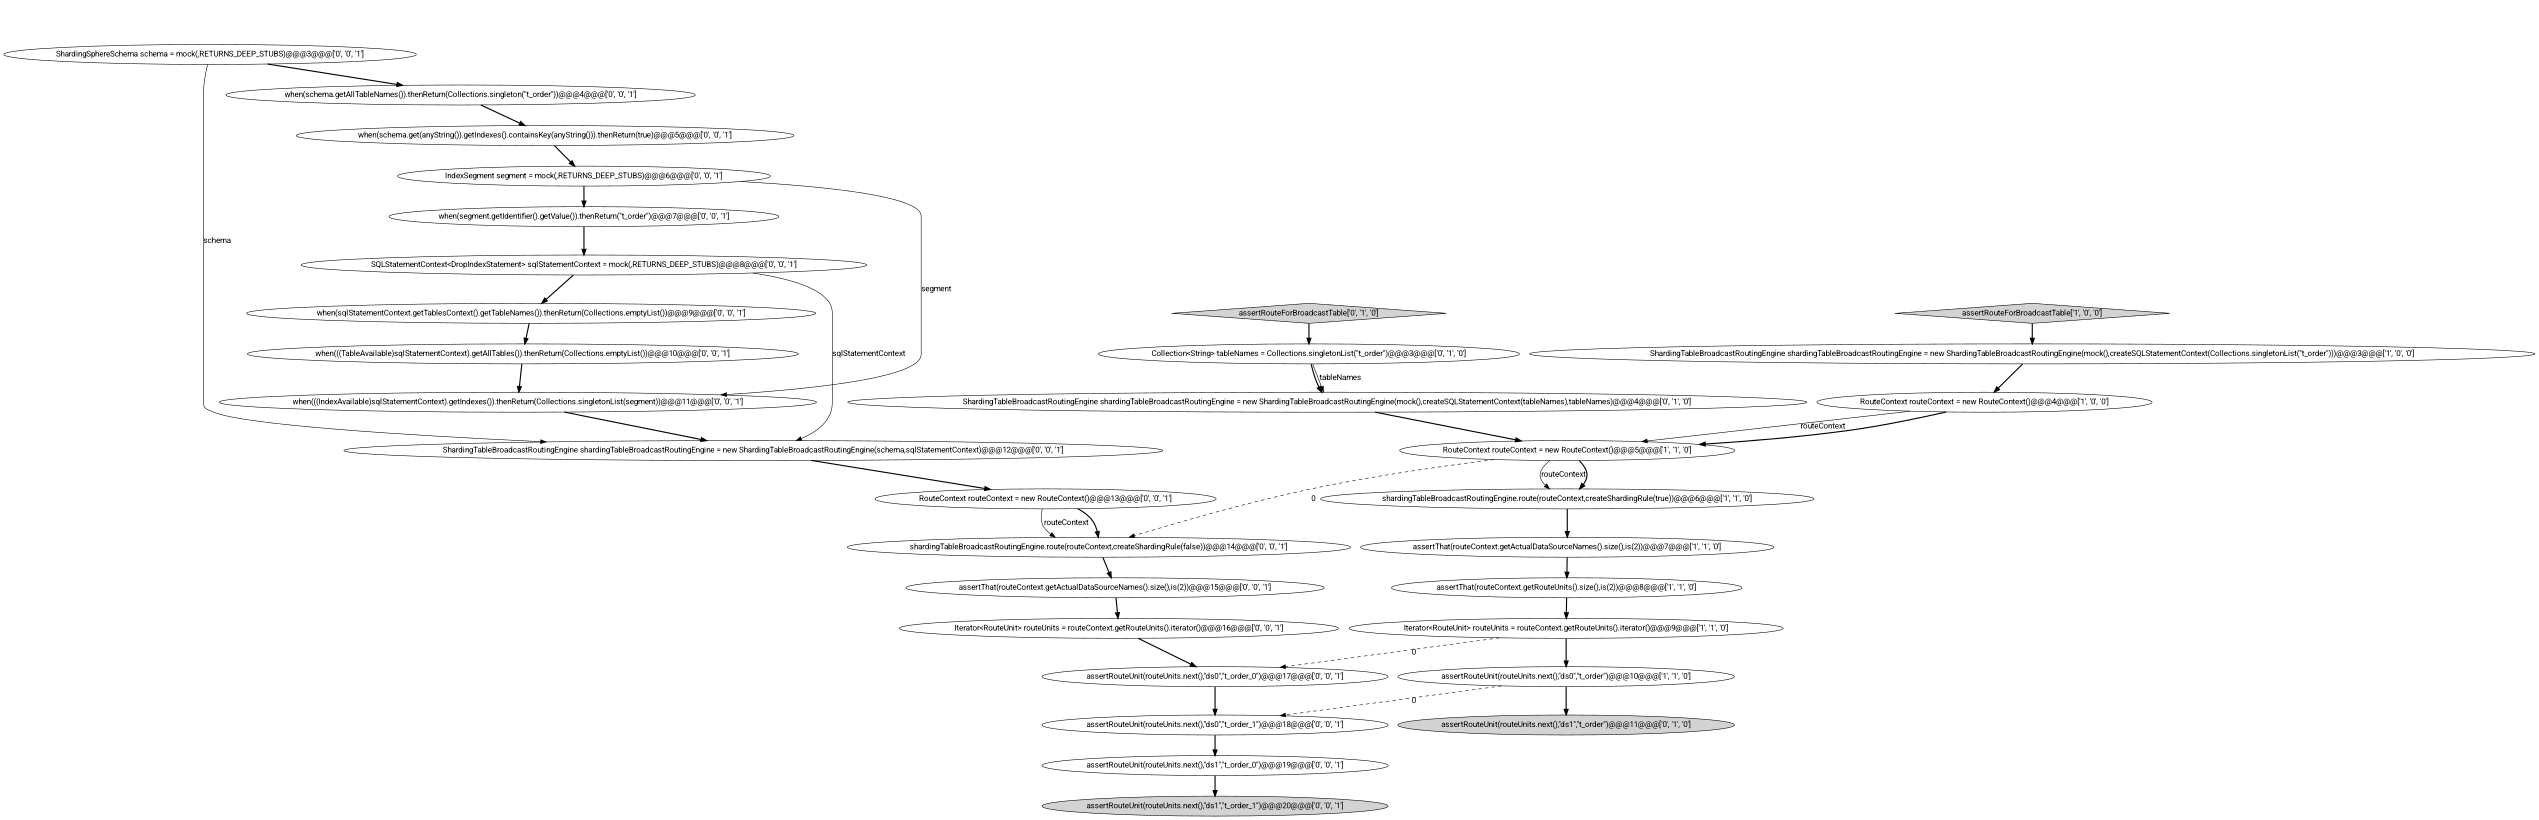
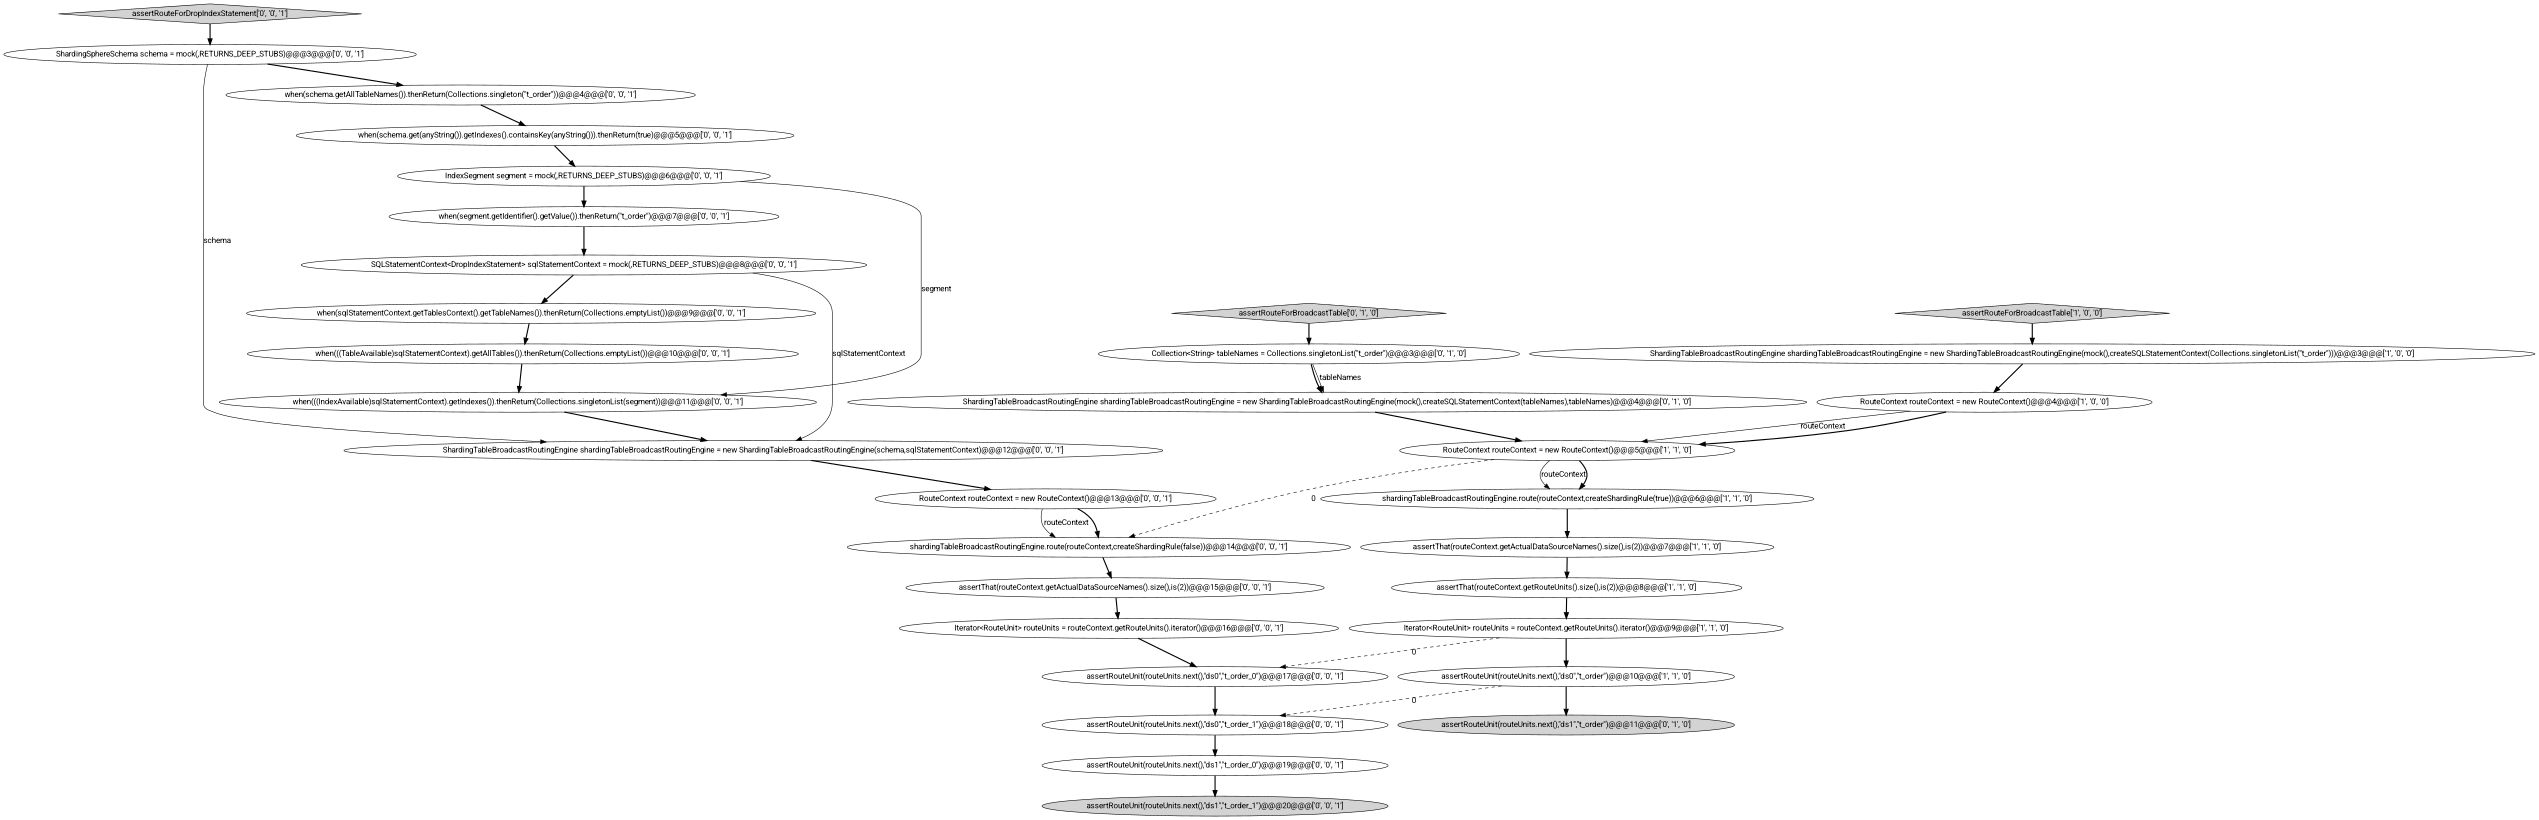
none -> (210, 14)
